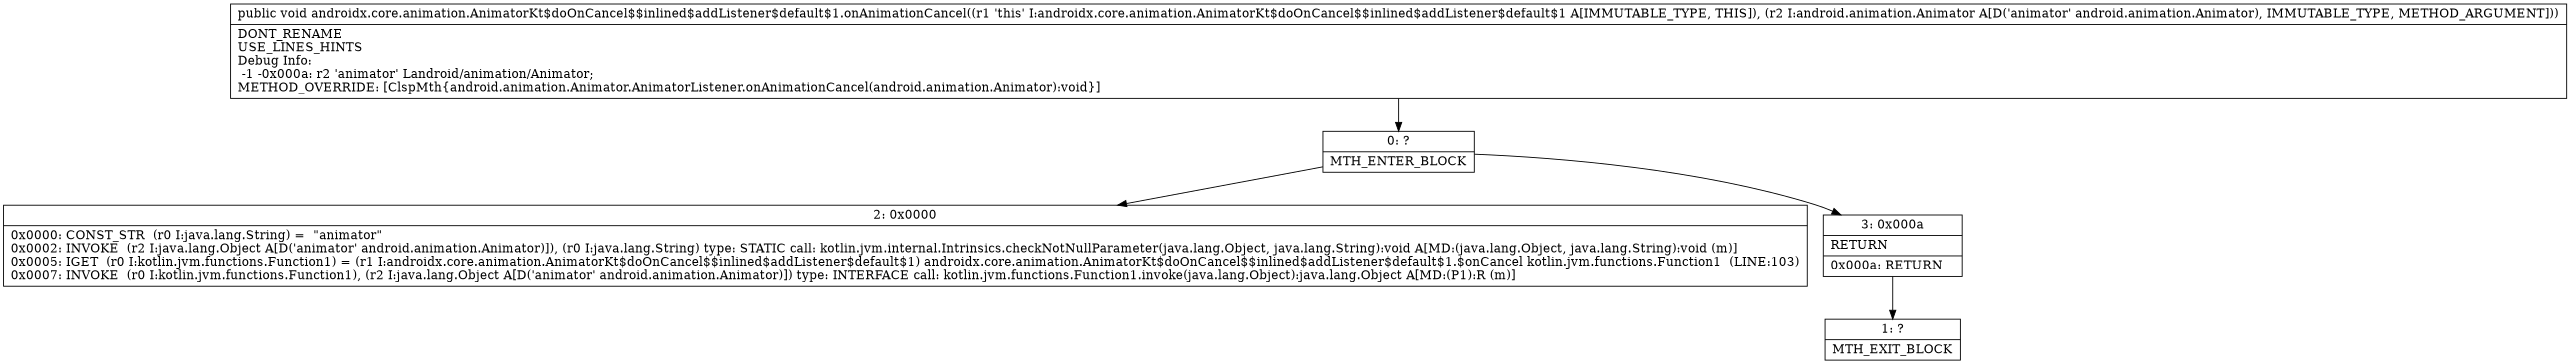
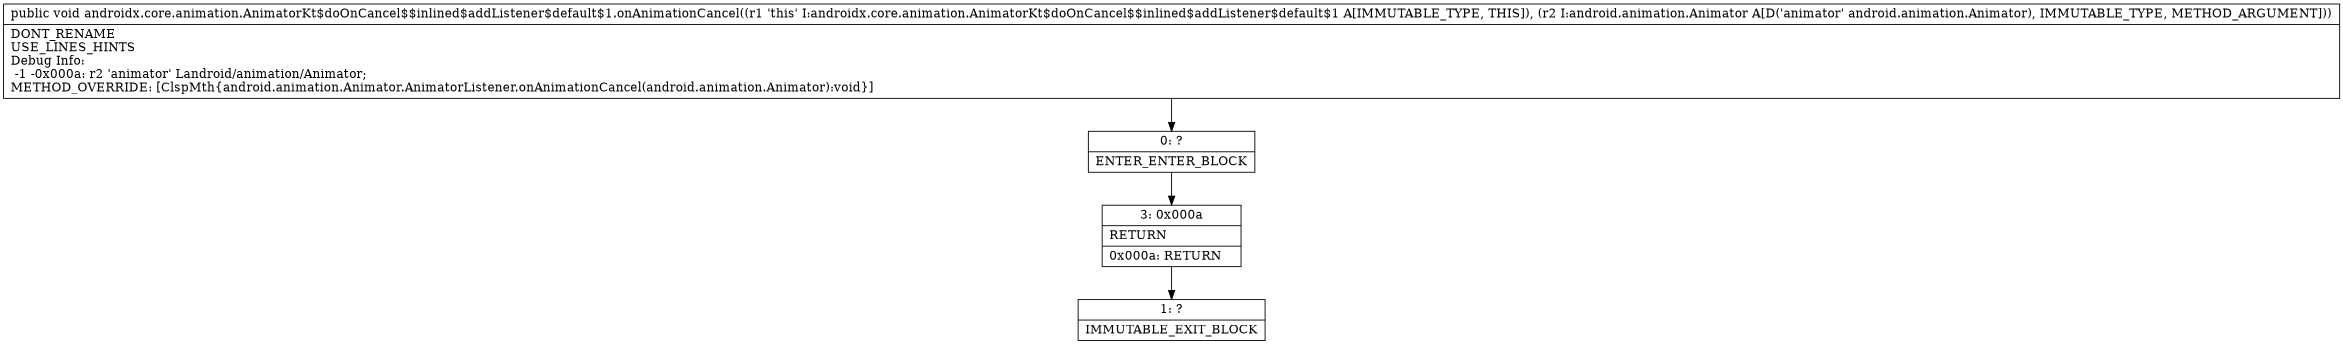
(1399, 162) -> (1172, 162)
(905, 246) -> none
(1893, 349) -> (1172, 330)
